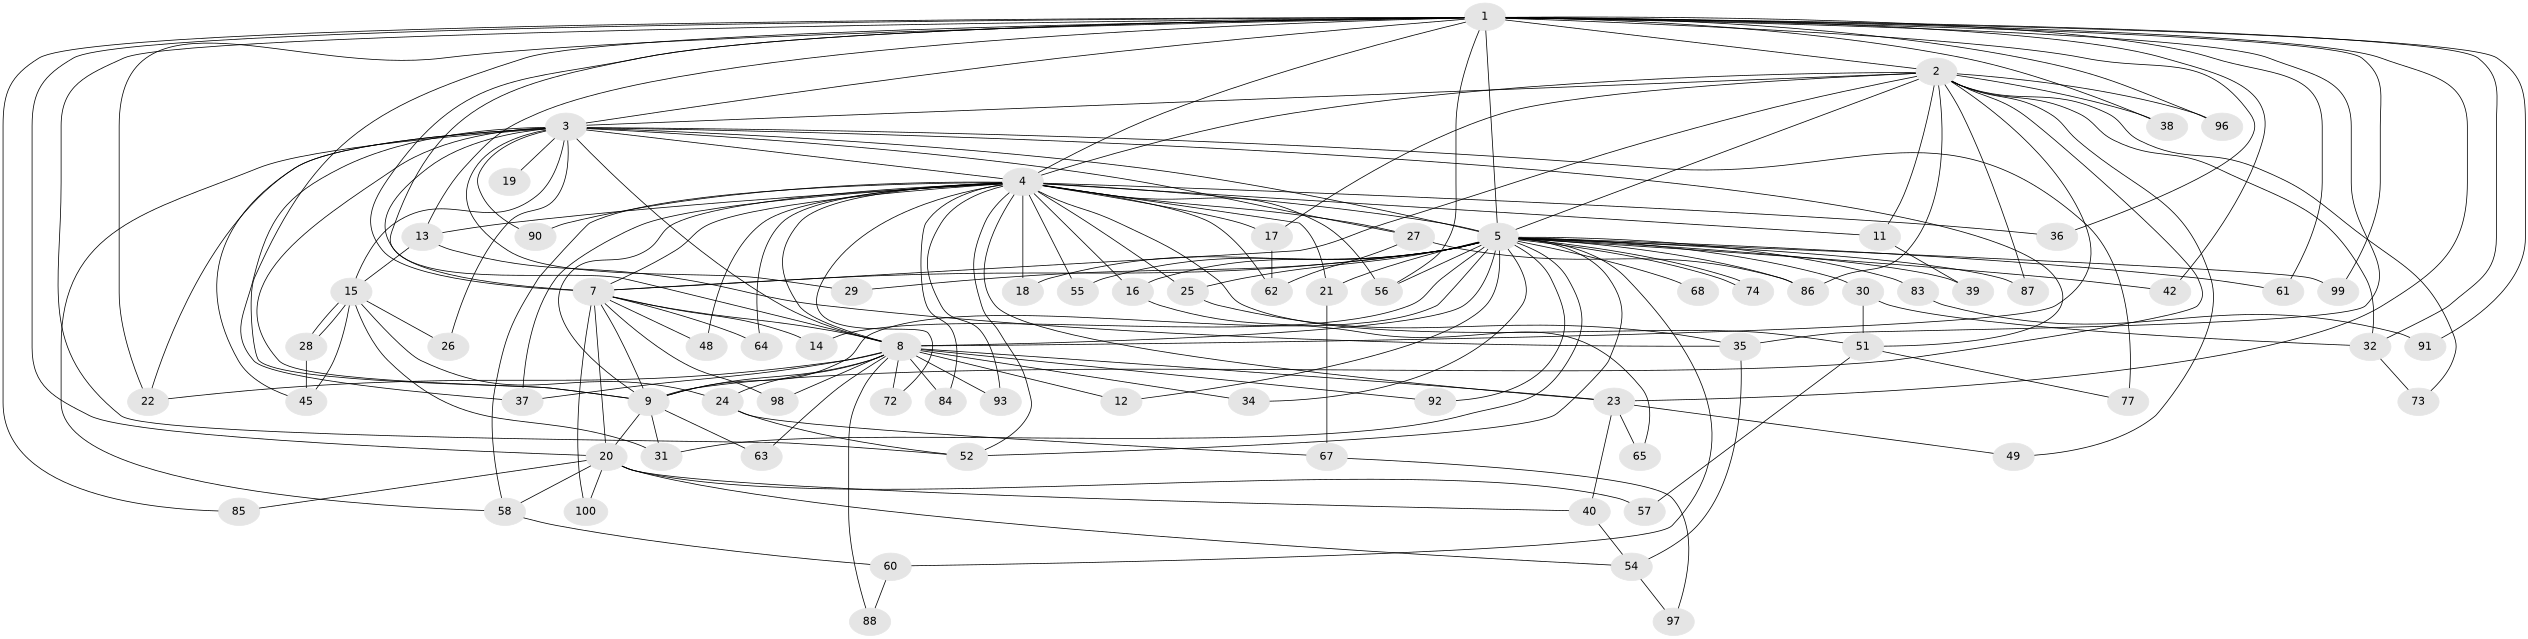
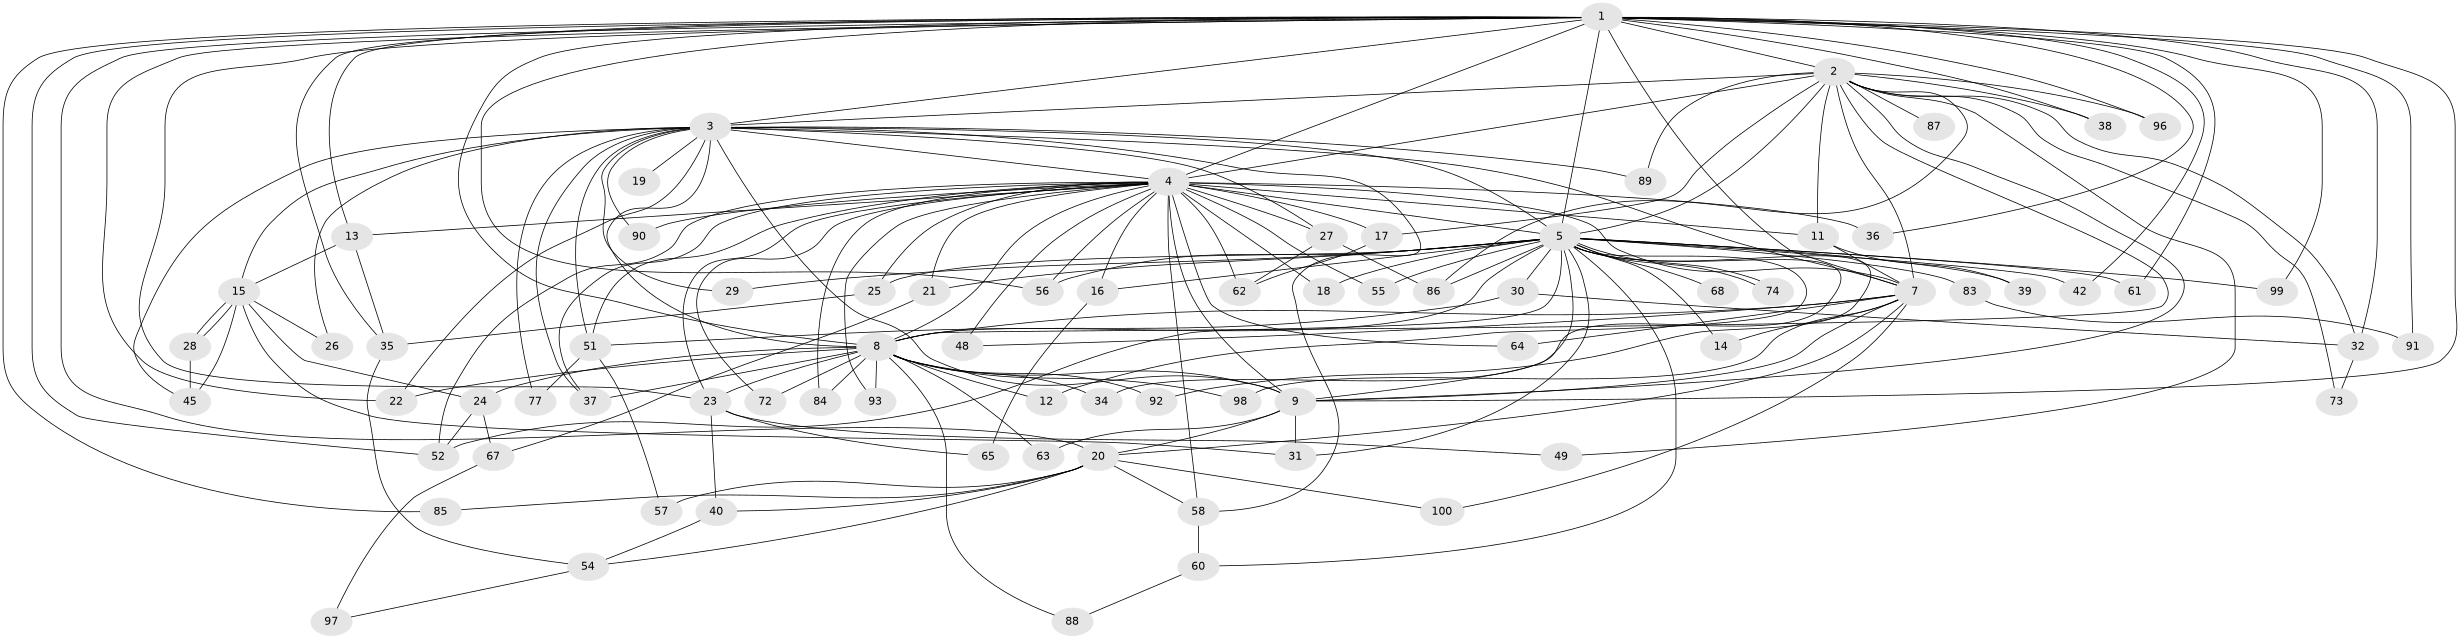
none -> (1645, 182)
(1767, 251) -> none
(1047, 273) -> (1880, 272)
